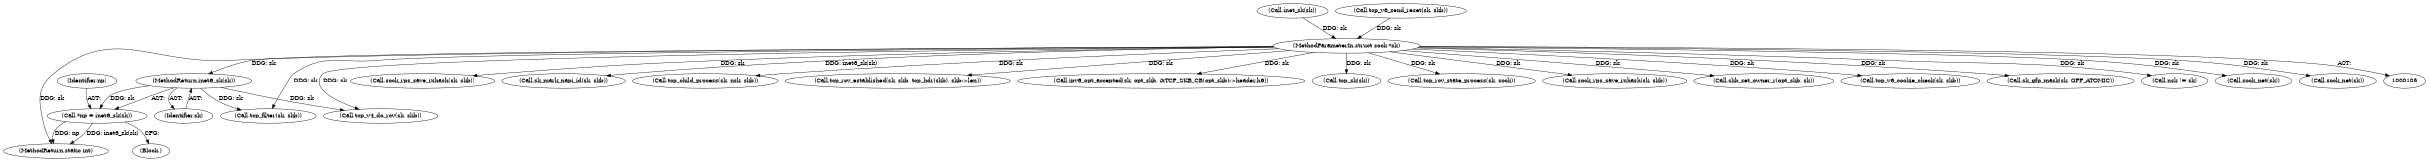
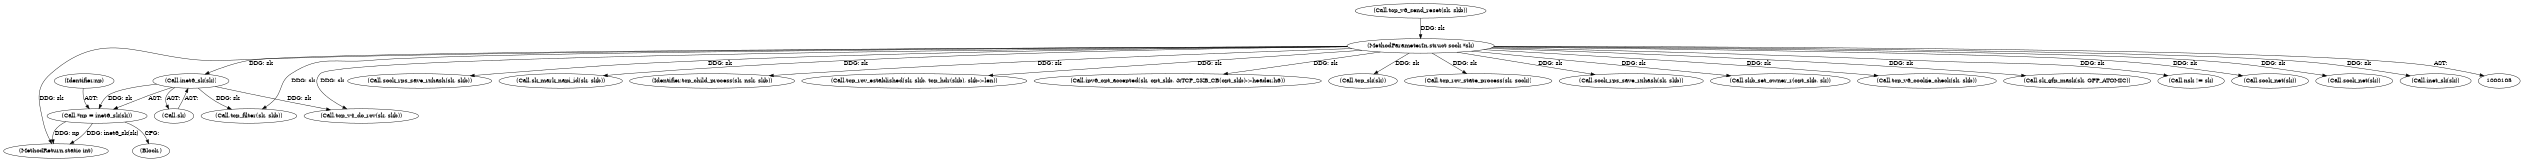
(1318, 27) -> (2156, 55)
(851, 63) -> (856, 63)
(194, 81) -> (191, 81)
(705, 81) -> (712, 81)
(184, 116) -> (174, 116)
